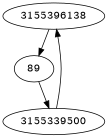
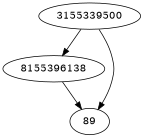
(54, 16) -> (54, 69)
(43, 92) -> (114, 66)
